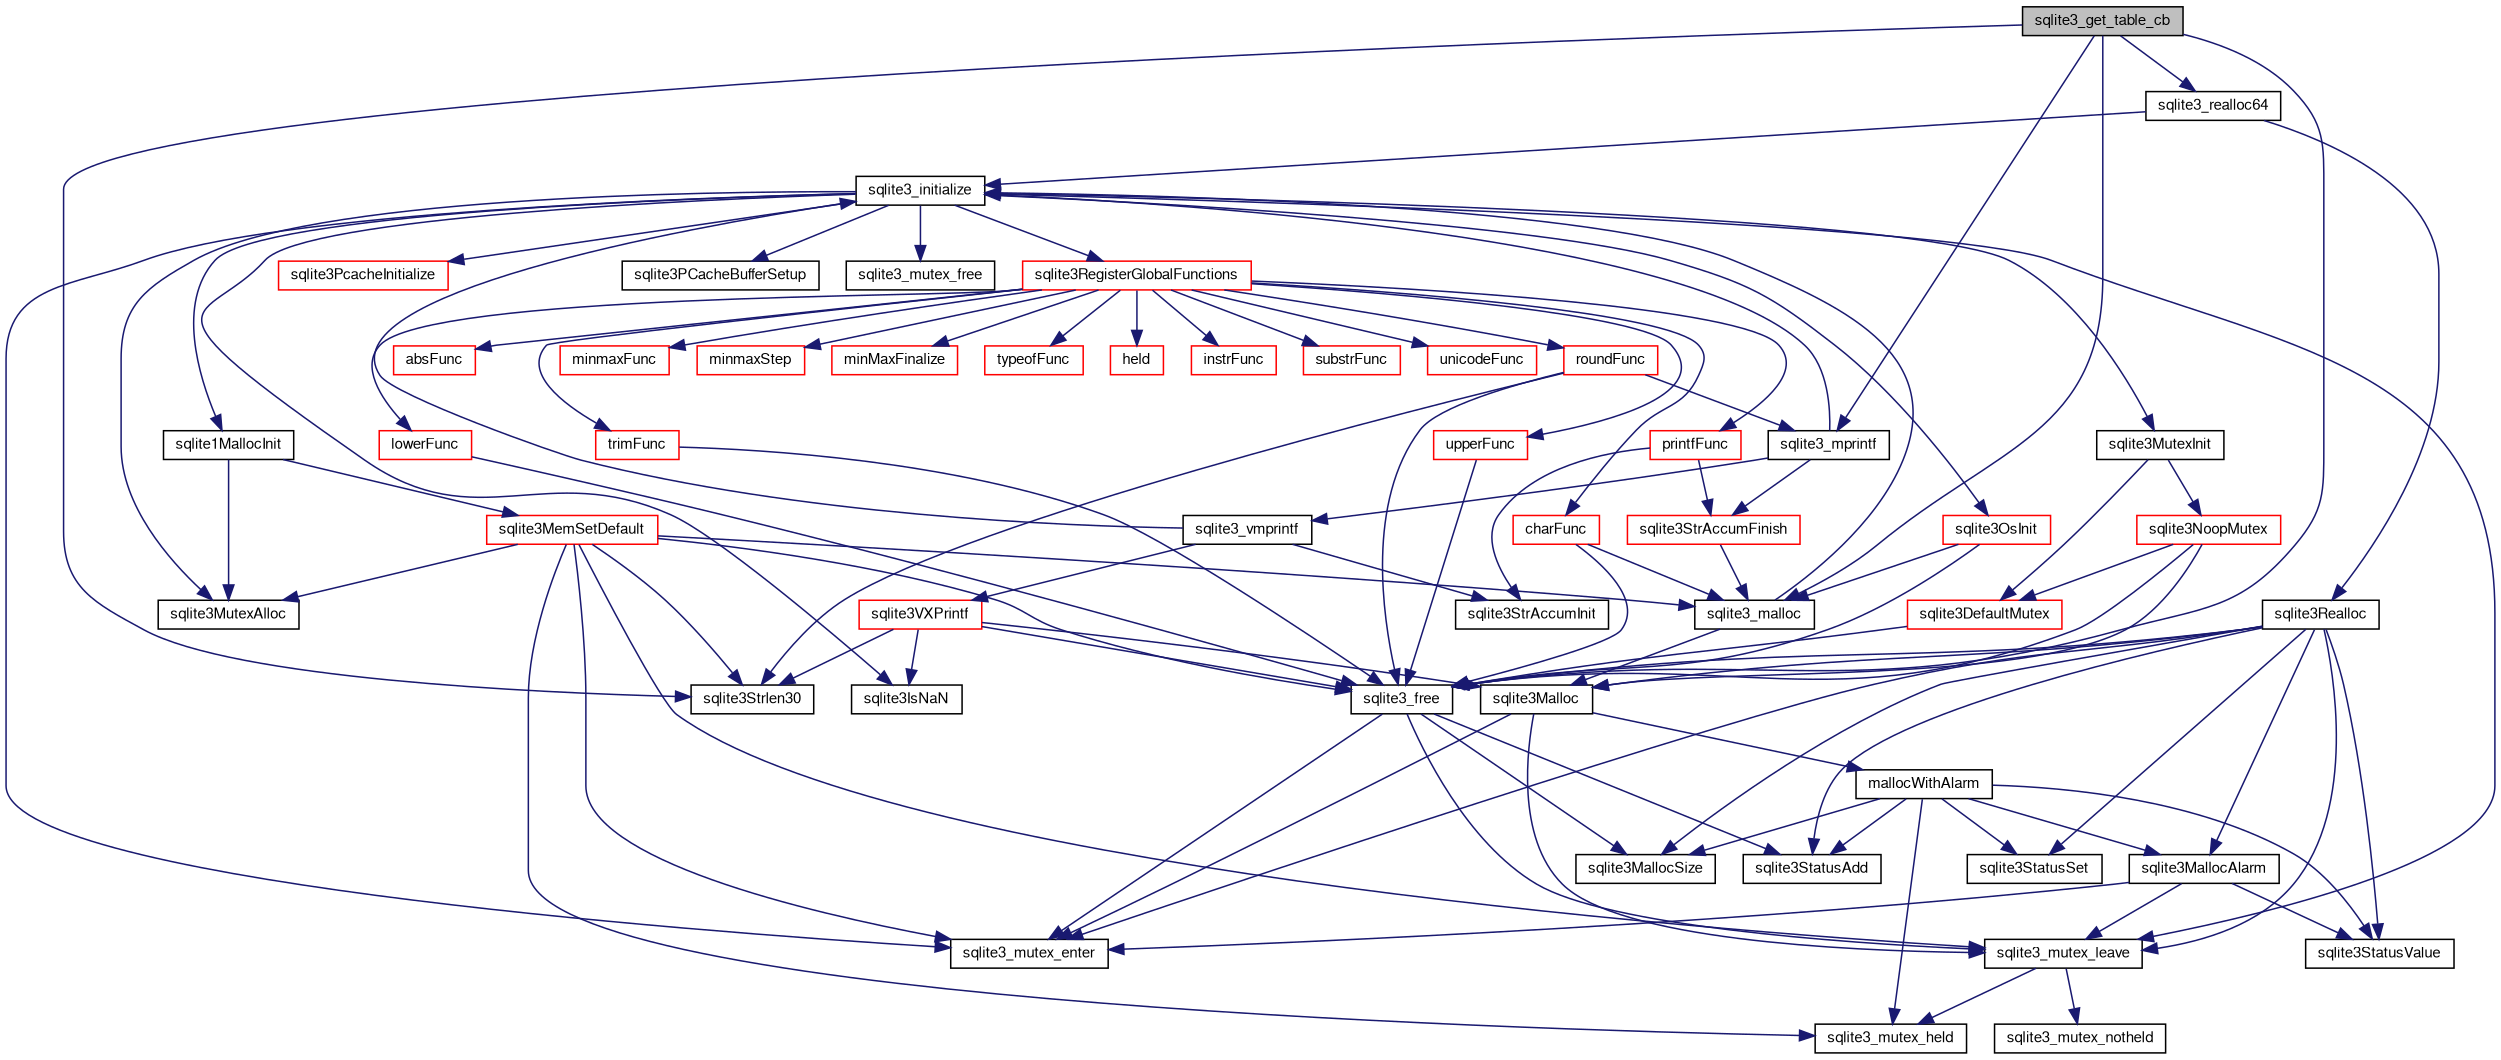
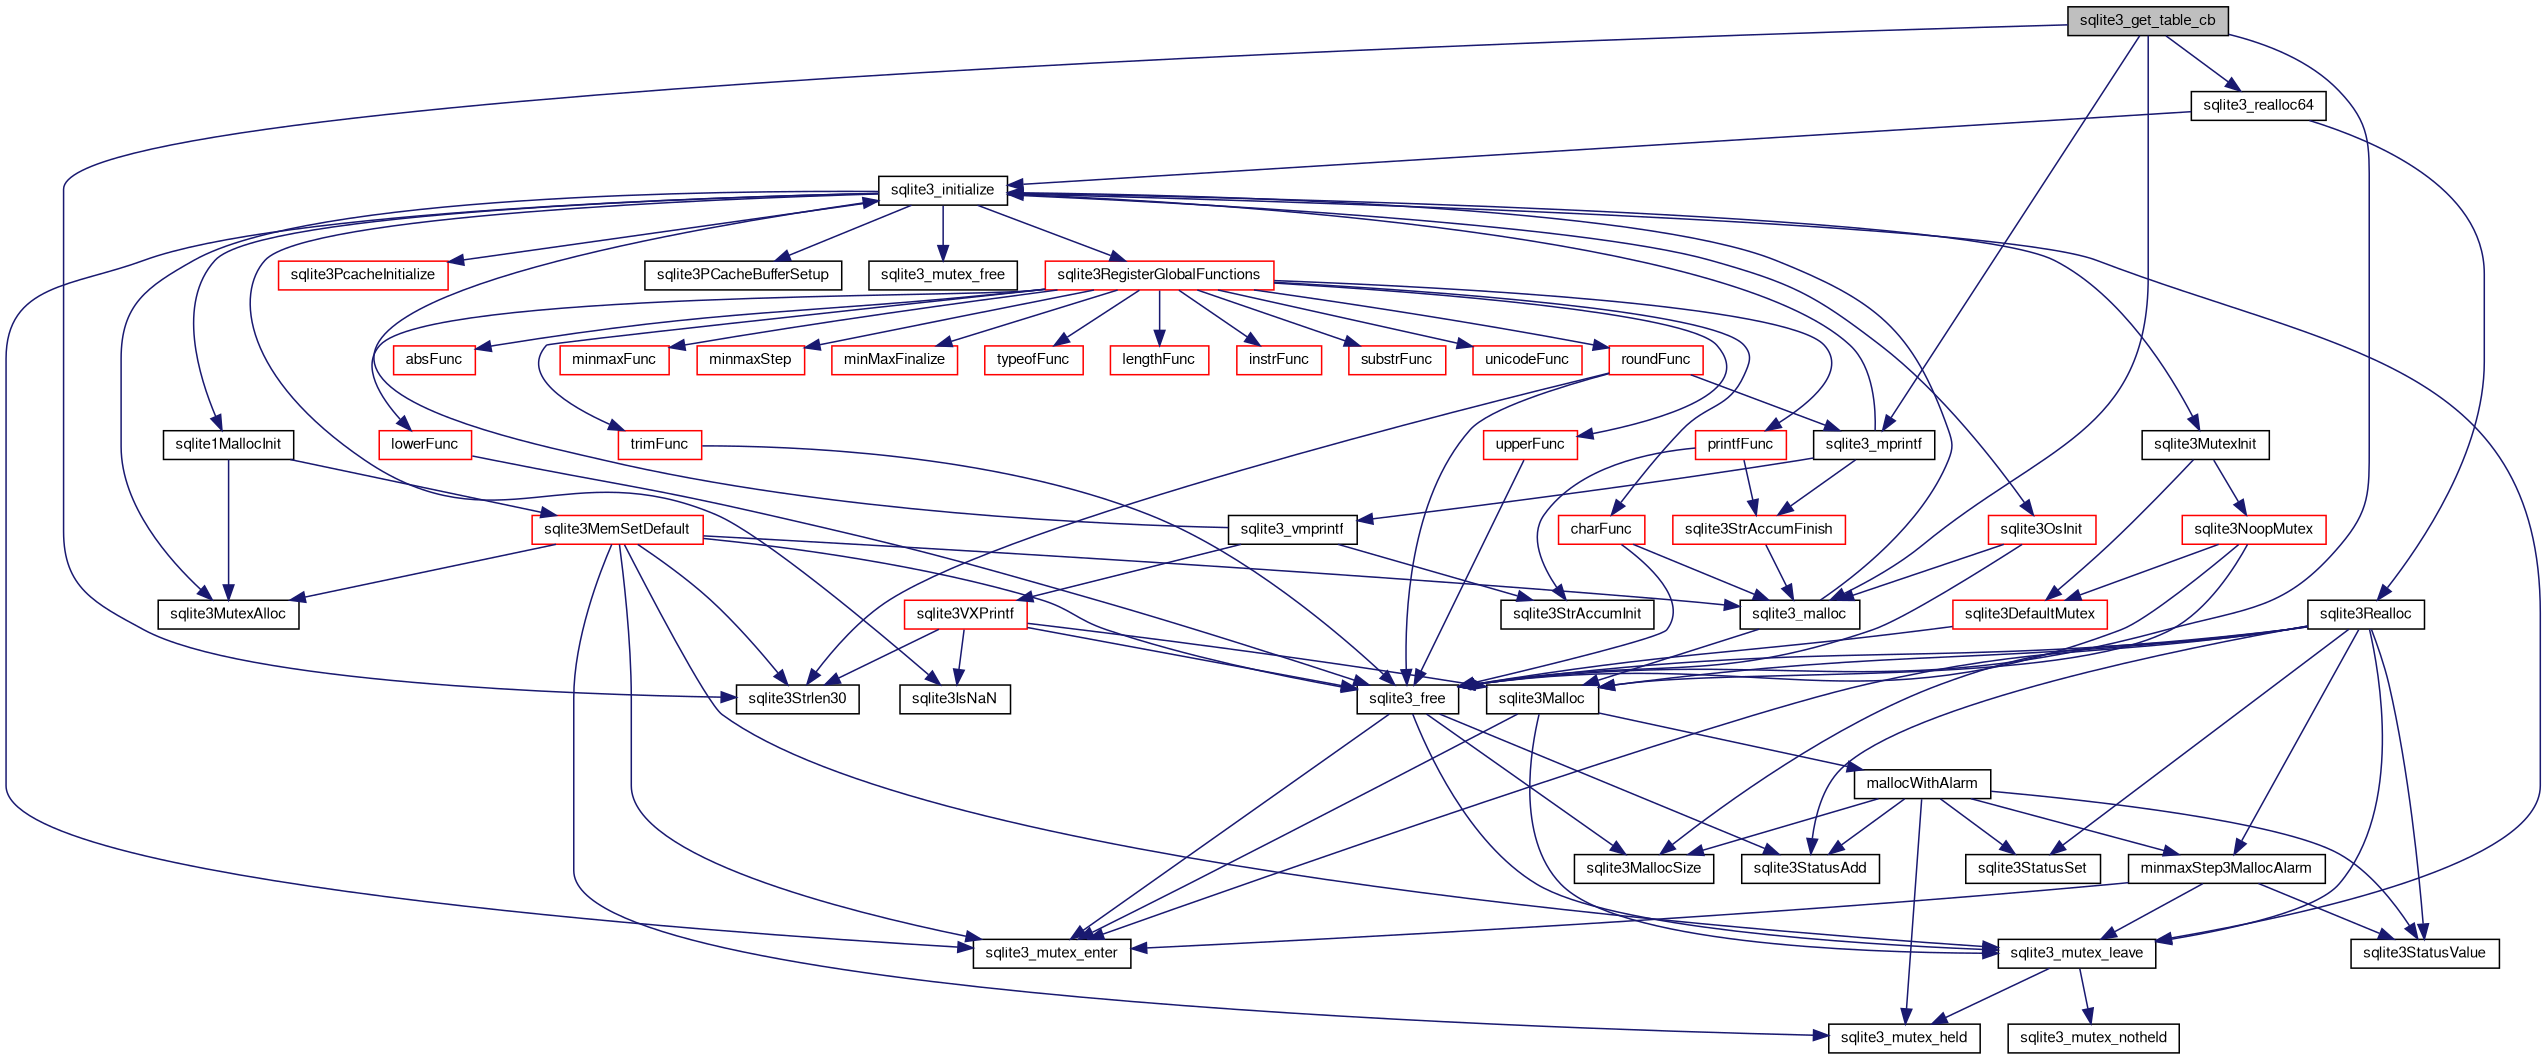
(1137, 360) -> (1160, 360)
(2204, 869) -> (2227, 869)
